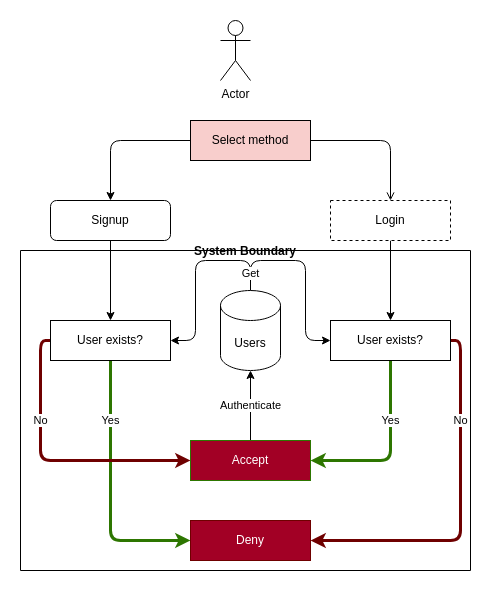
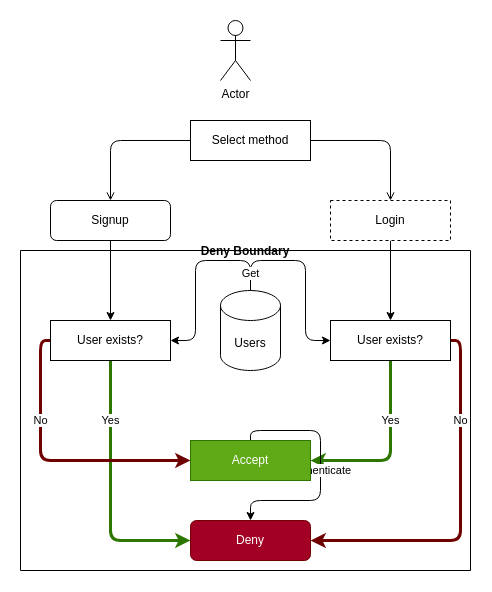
(251, 141) -> (251, 141)
(111, 192) -> (111, 194)
(245, 251) -> (245, 251)
(251, 410) -> (321, 466)
(251, 461) -> (251, 461)
(251, 541) -> (251, 541)
